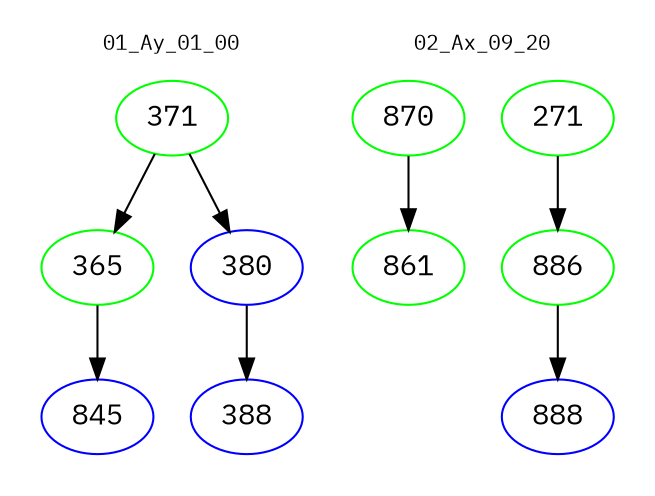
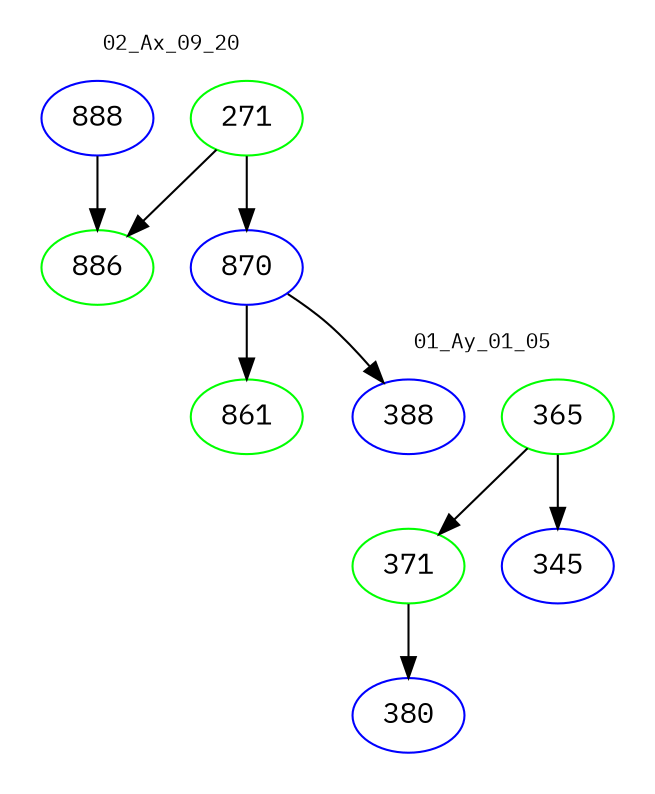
(172, 45) -> (483, 343)
(409, 118) -> (247, 267)
none -> (247, 183)
(140, 184) -> (491, 484)
(247, 332) -> (349, 344)
(558, 332) -> (97, 183)
(97, 417) -> (558, 566)
